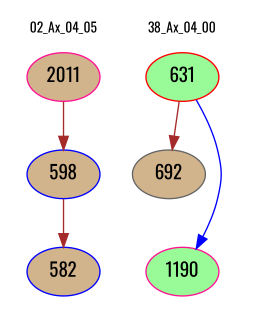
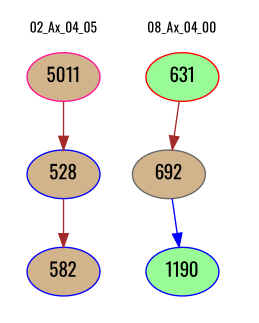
(182, 29) -> (182, 29)
(64, 77) -> (64, 77)
(221, 167) -> (175, 216)
(64, 174) -> (64, 174)
(182, 272) -> (182, 272)
